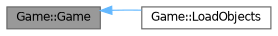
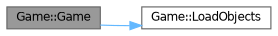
(127, 10) -> (115, 26)
